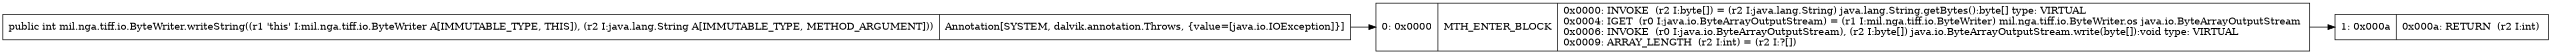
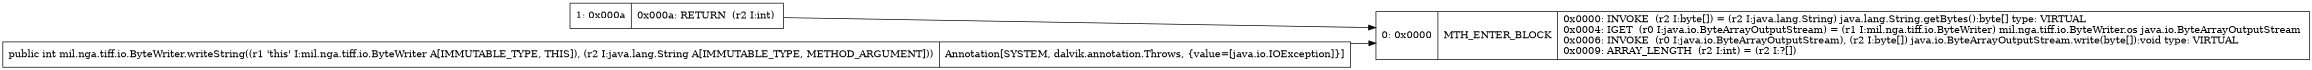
(2319, 27) -> (1076, 23)
